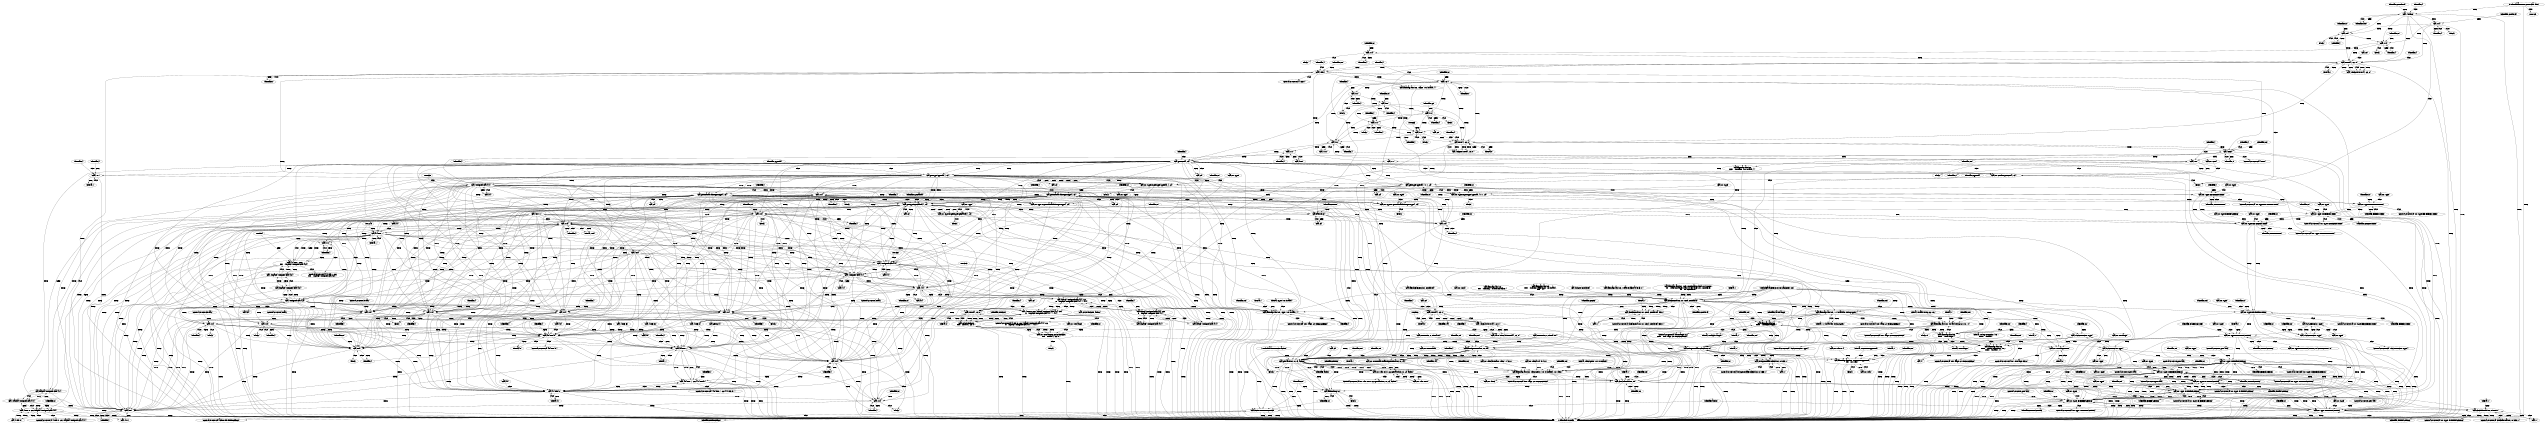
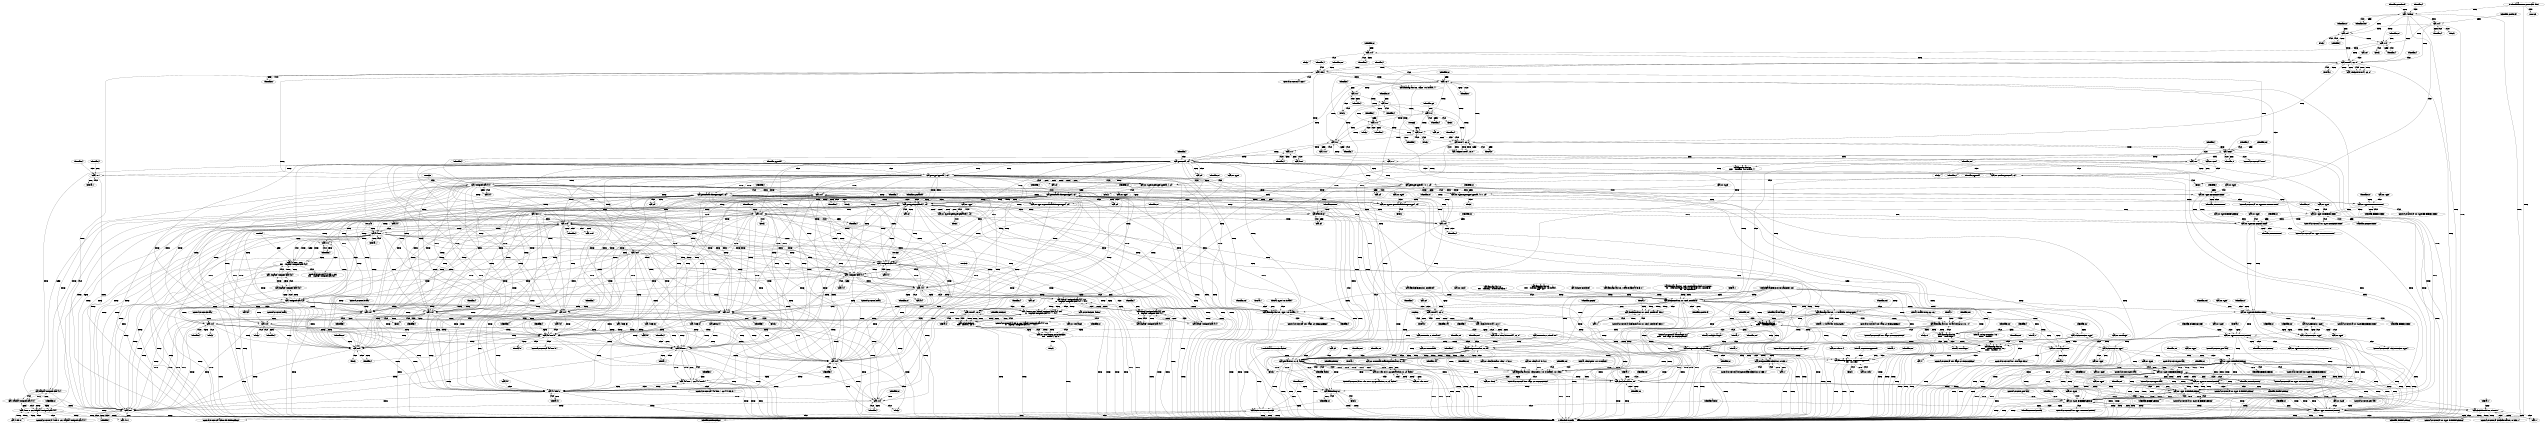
(590, 234) -> (590, 234)
(1457, 319) -> (1439, 298)
(1361, 372) -> (1361, 372)
